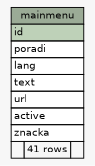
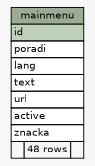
(47, 149) -> (47, 149)
